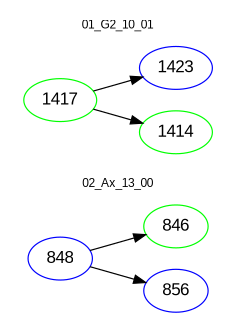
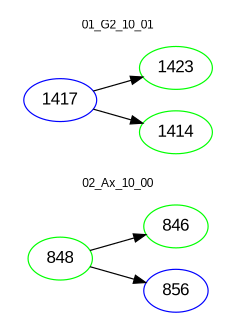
(176, 68) -> (176, 68)
(60, 100) -> (60, 100)
(118, 184) -> (118, 184)
(60, 259) -> (60, 259)
